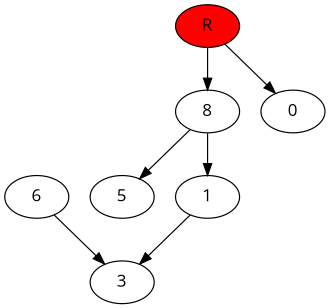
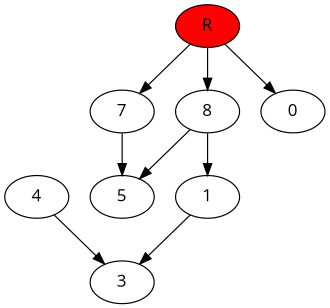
none -> (122, 111)
(37, 197) -> (37, 197)
